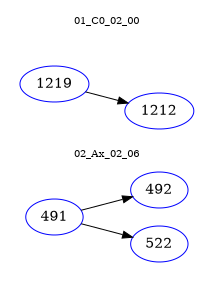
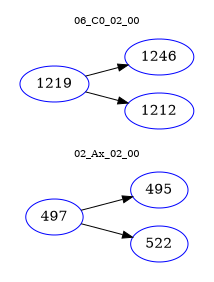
(107, 22) -> (107, 22)
none -> (159, 57)
(107, 154) -> (107, 154)
(159, 190) -> (159, 190)
(54, 217) -> (54, 217)
